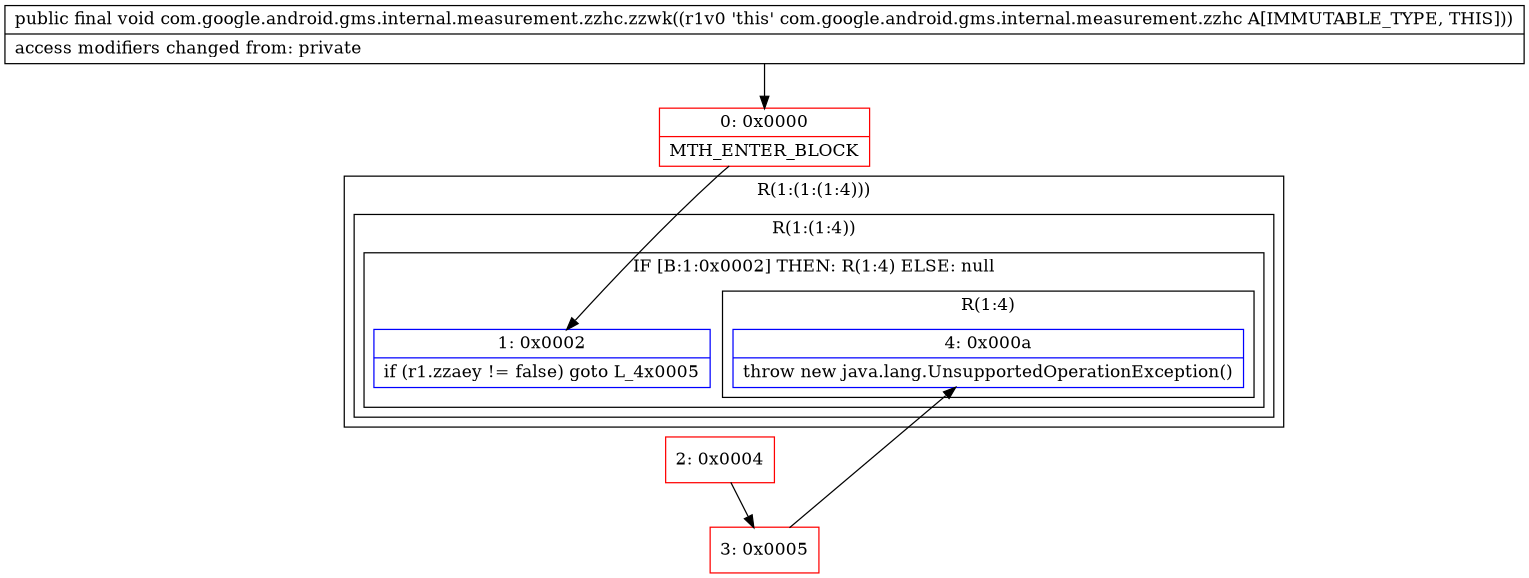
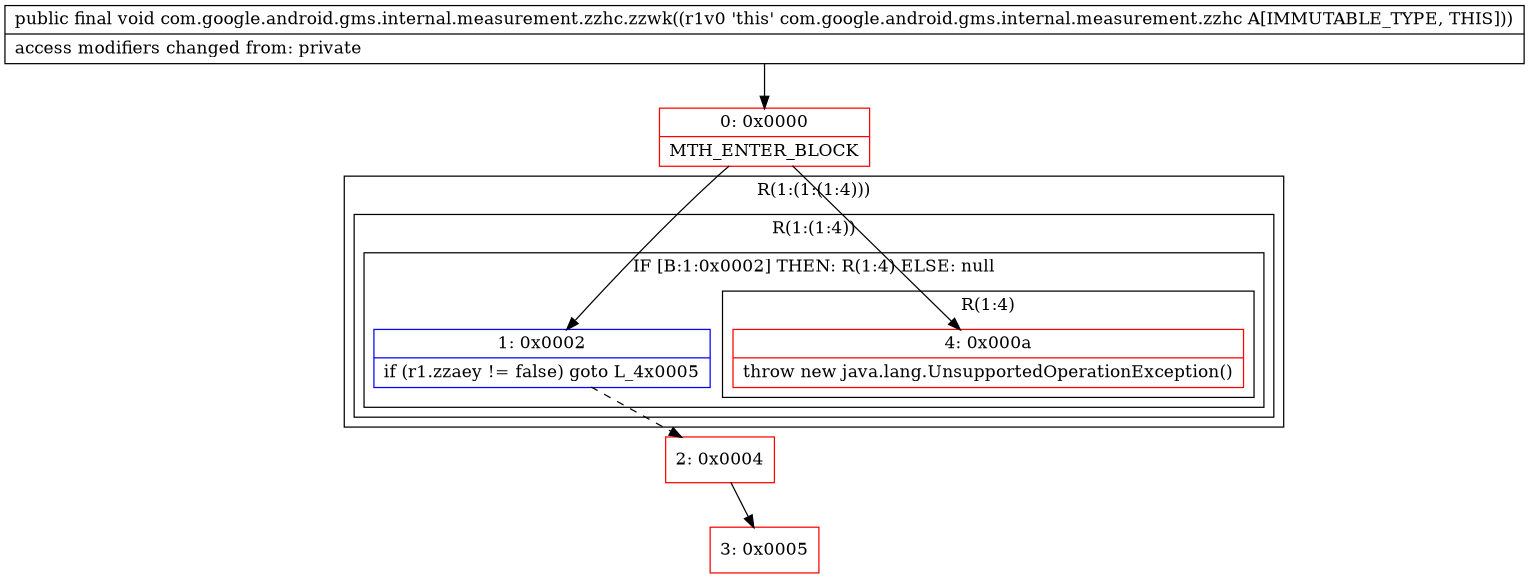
(988, 358) -> (988, 358)
none -> (613, 399)
(868, 462) -> (872, 243)
